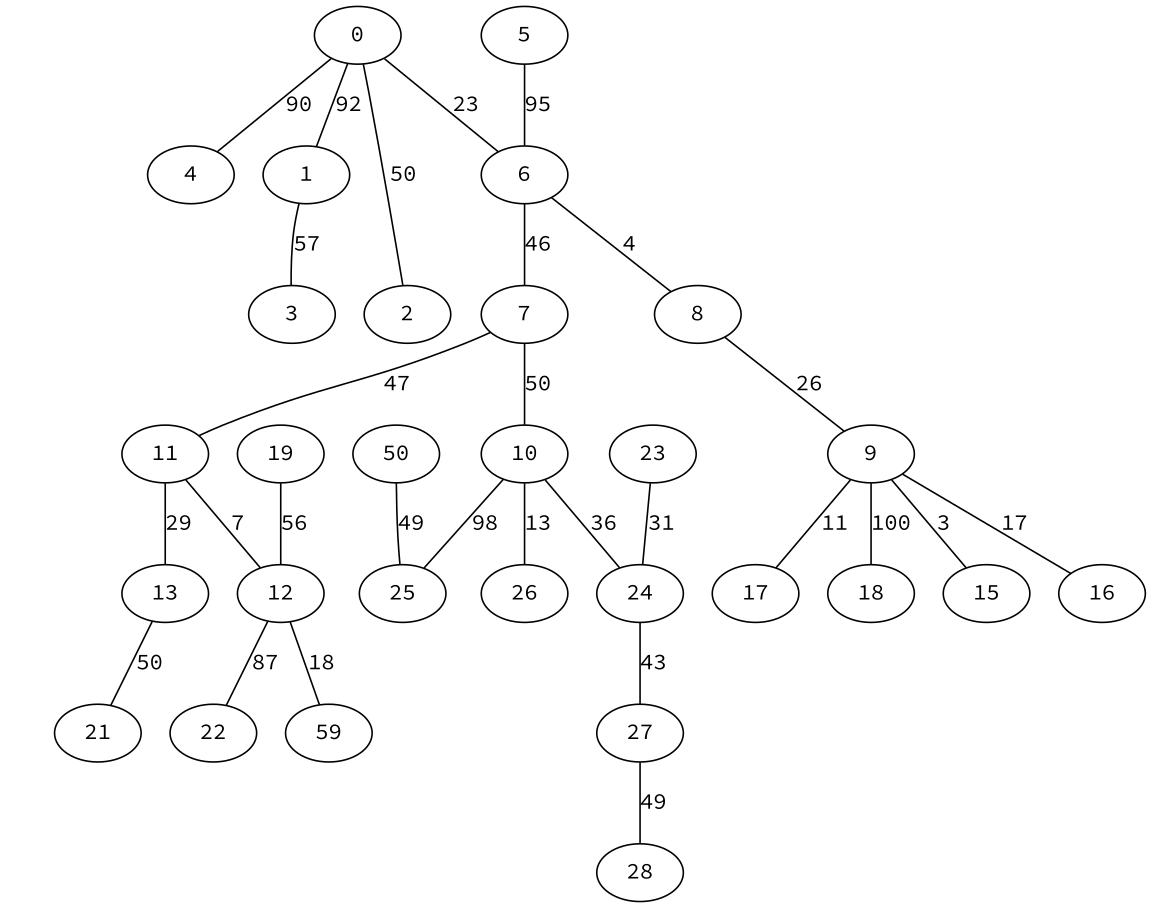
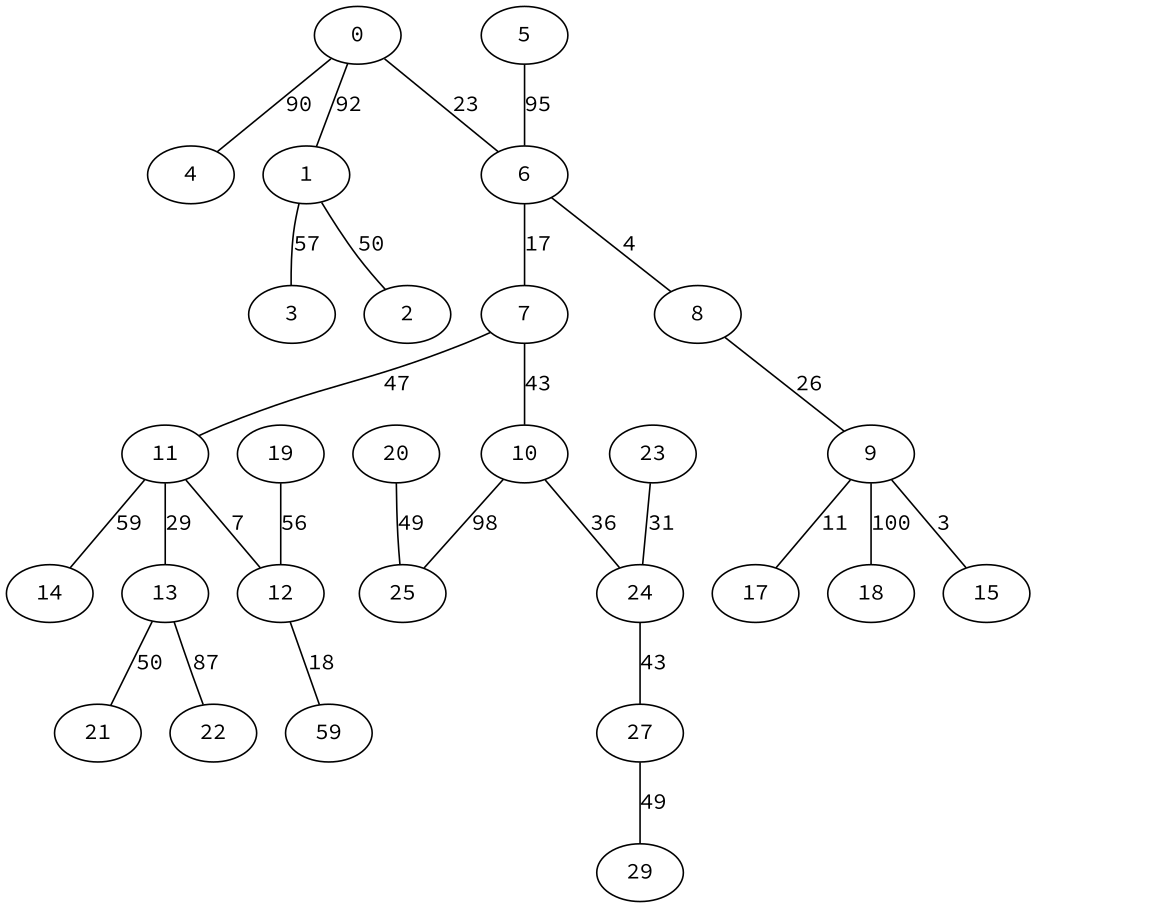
(384, 175) -> (351, 248)
(538, 245) -> (538, 245)
(538, 384) -> (538, 384)
(396, 454) -> (396, 454)
none -> (50, 594)
(525, 594) -> none
(1102, 594) -> none
(247, 663) -> (188, 663)
(640, 873) -> (640, 873)
